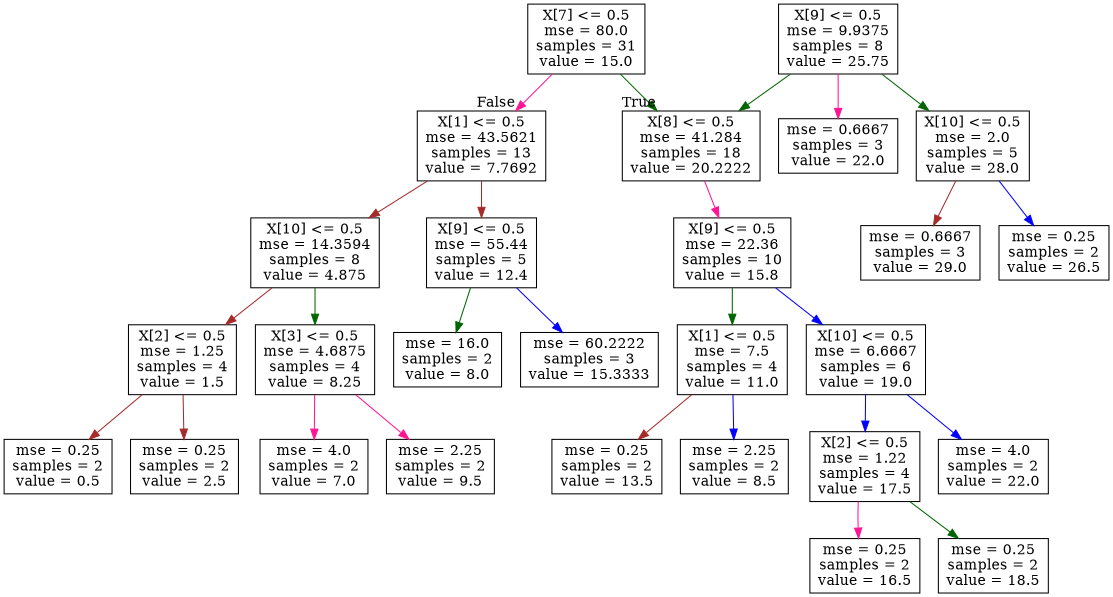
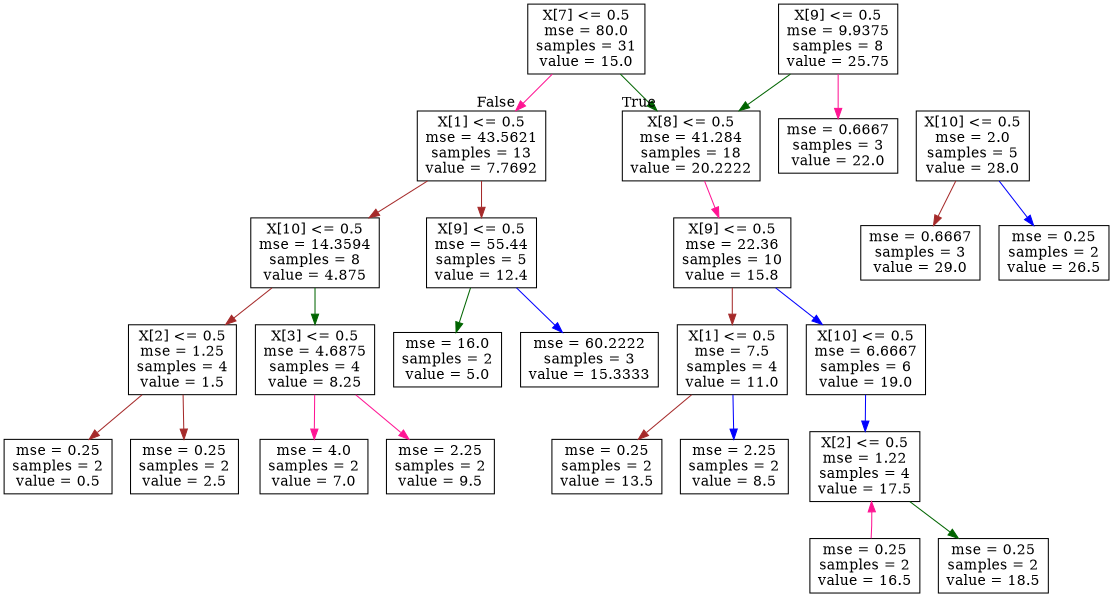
(901, 89) -> none
(732, 301) -> (732, 301)
(448, 360) -> (448, 360)
(993, 467) -> none
(858, 515) -> (872, 525)
